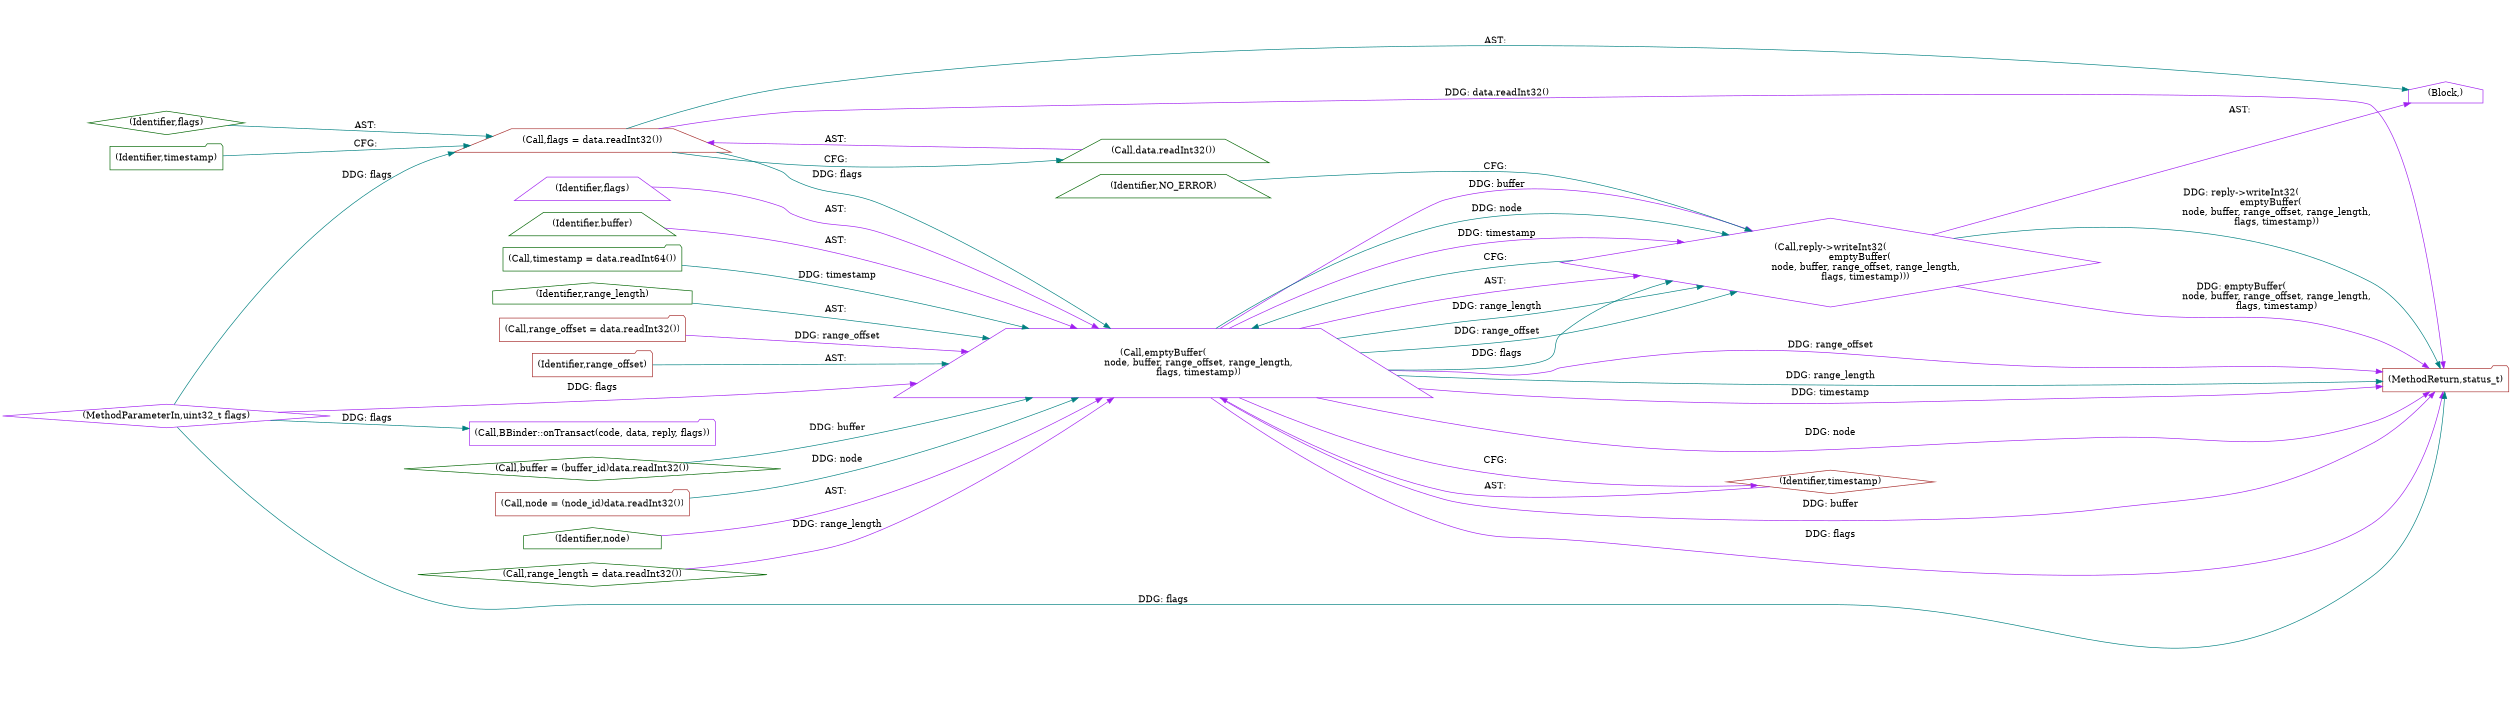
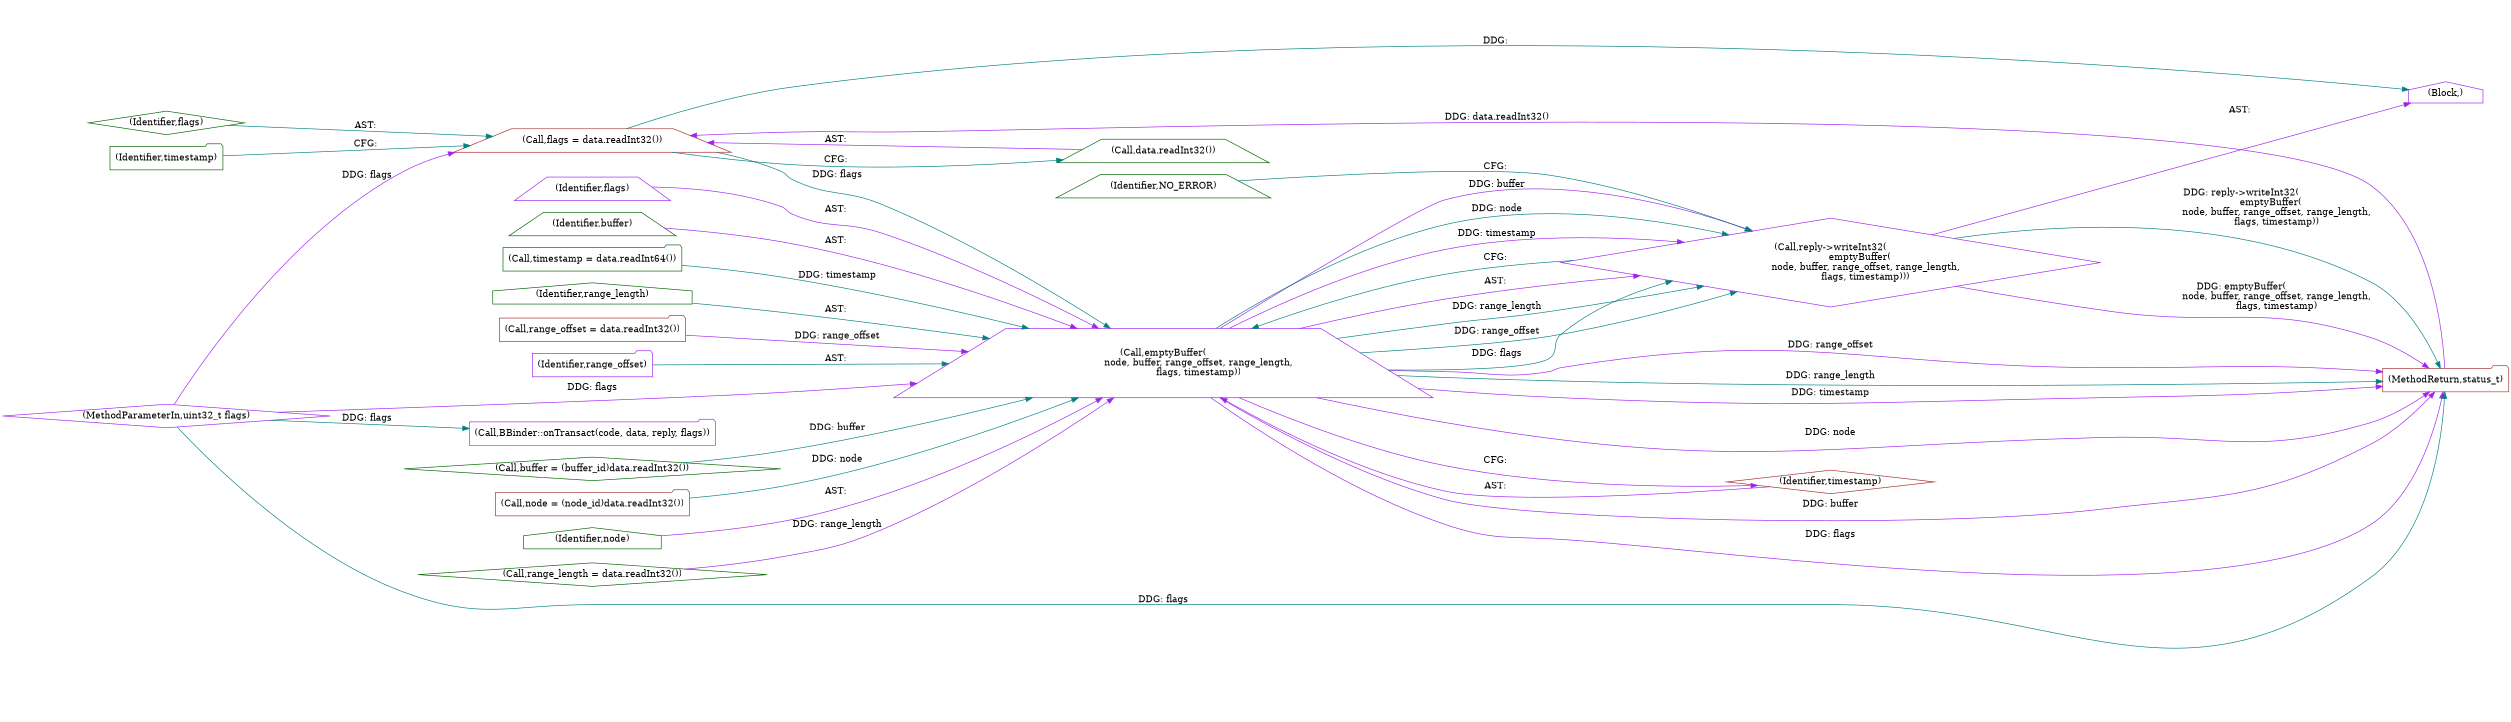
(1497, 41) -> (1497, 41)
(1649, 97) -> (1638, 122)
(292, 257) -> (292, 257)
(592, 365) -> (592, 365)
